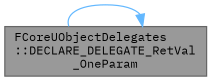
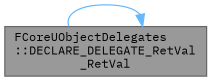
(106, 51) -> (106, 51)
